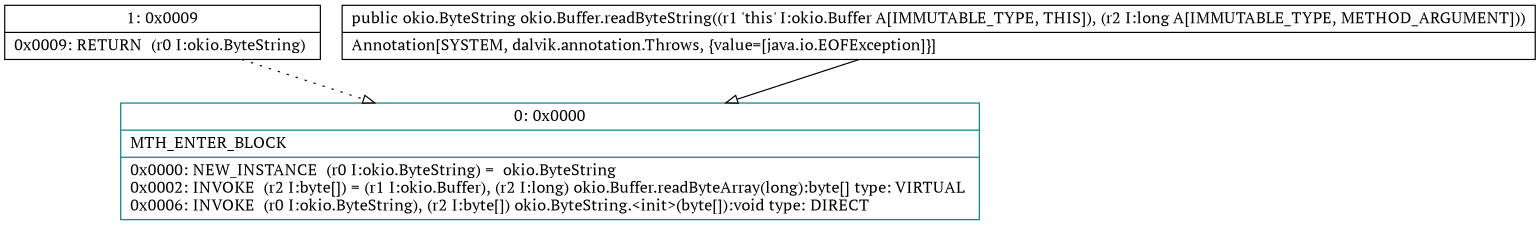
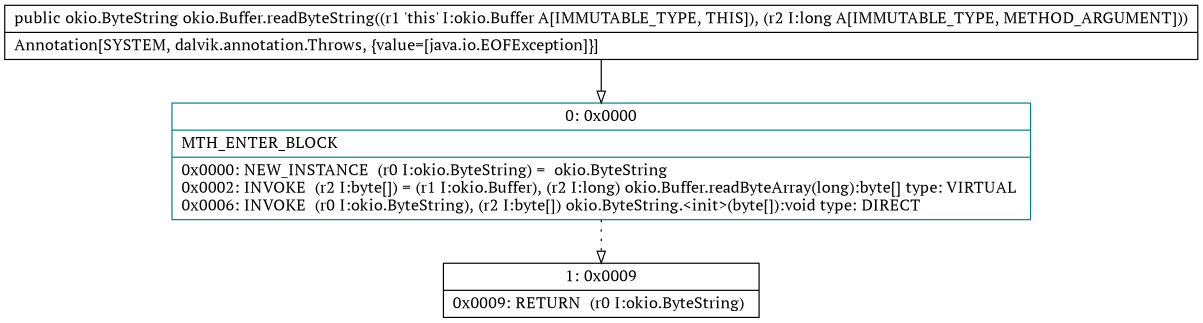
(303, 79) -> (601, 236)
